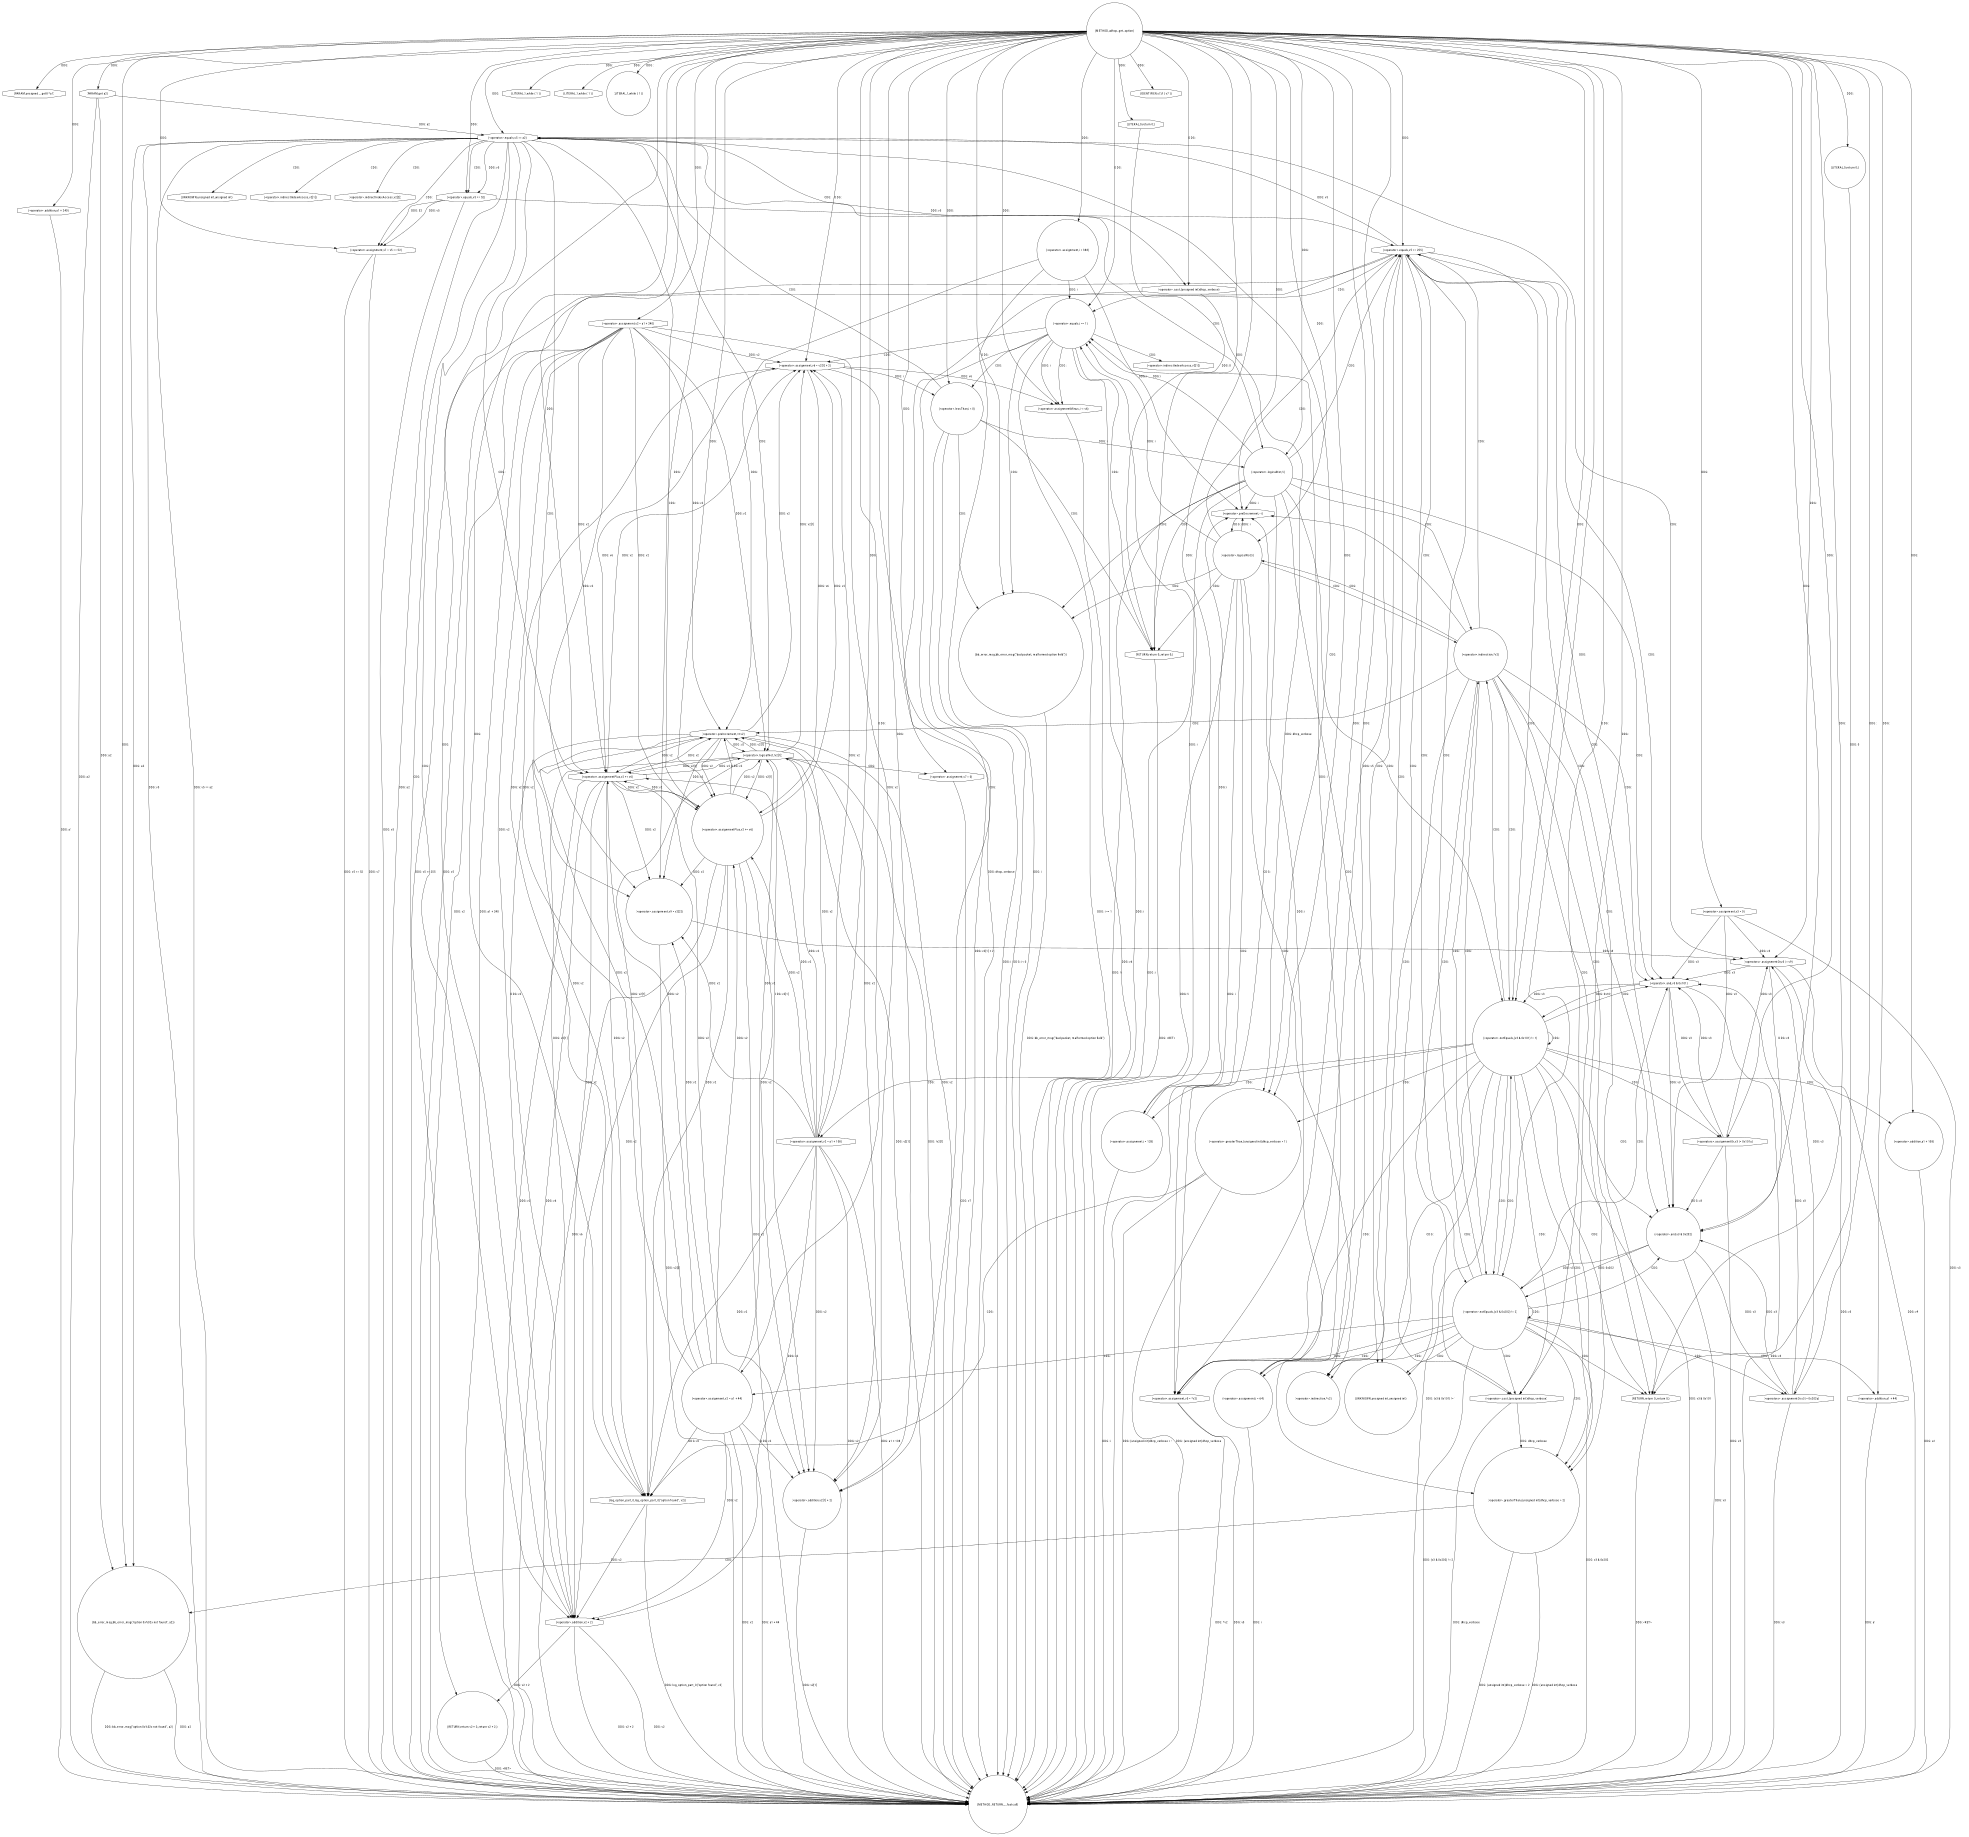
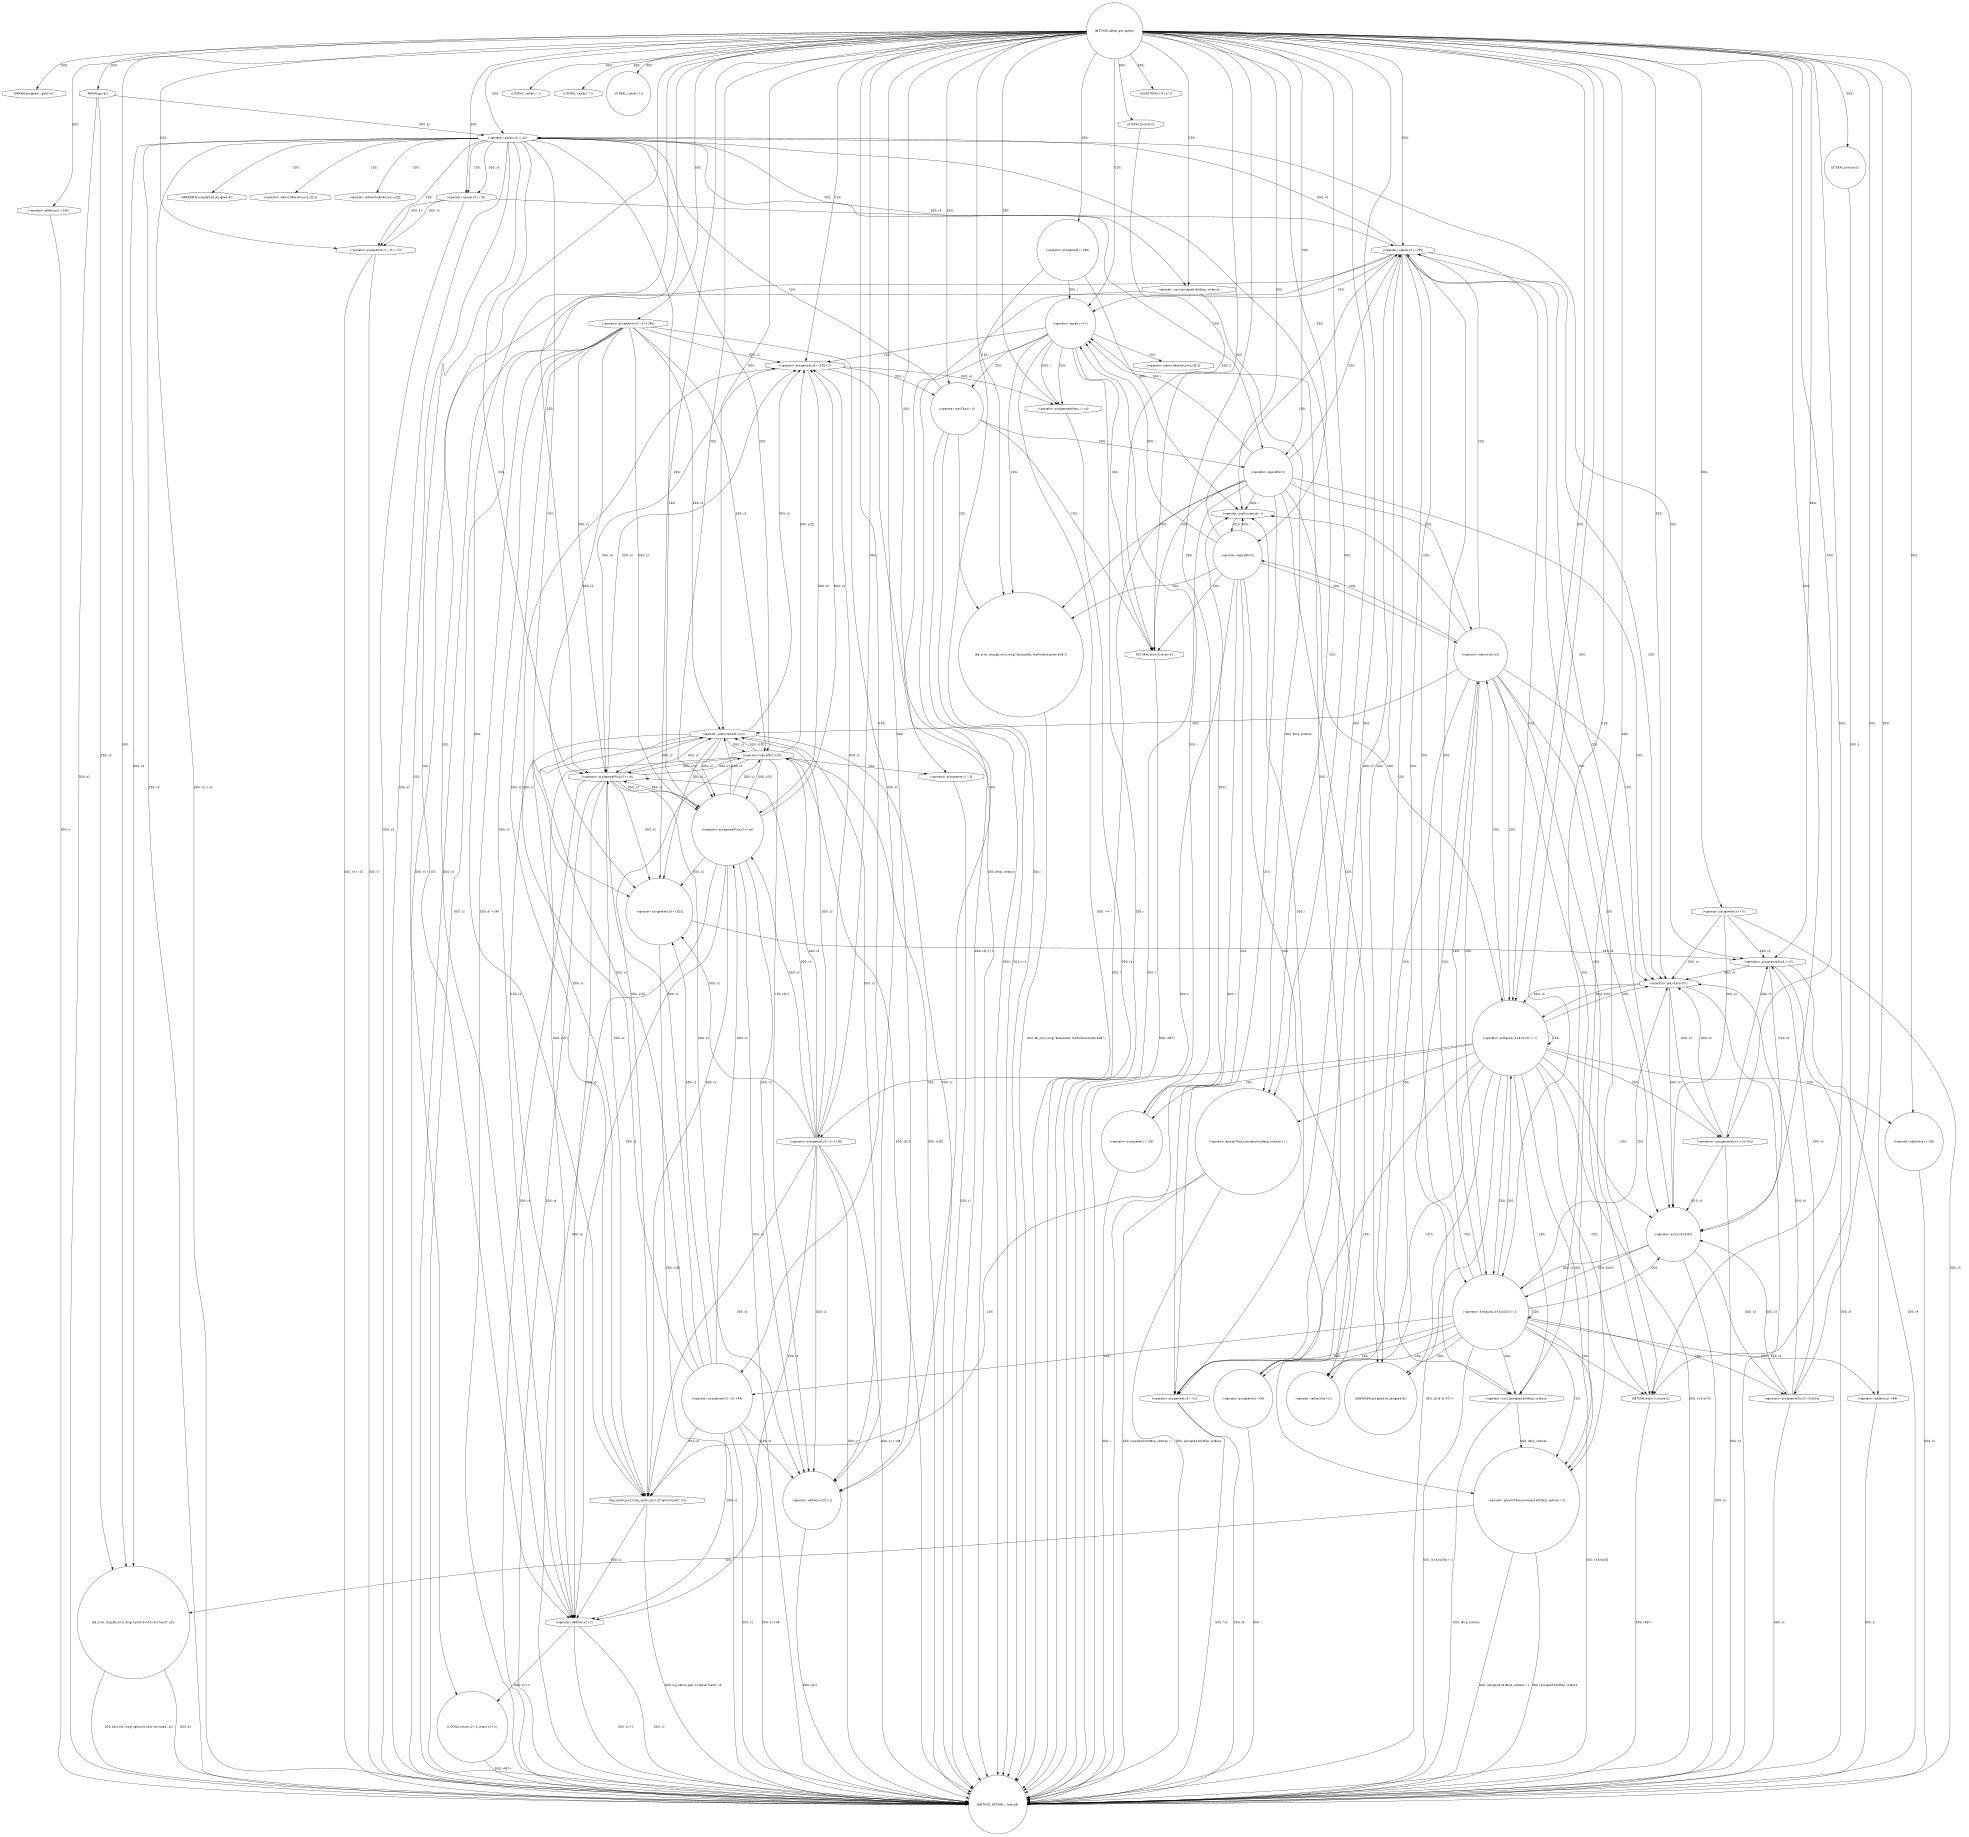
none -> (1656, 270)
(745, 398) -> (769, 253)
(760, 1067) -> none
(472, 1727) -> (472, 1727)
